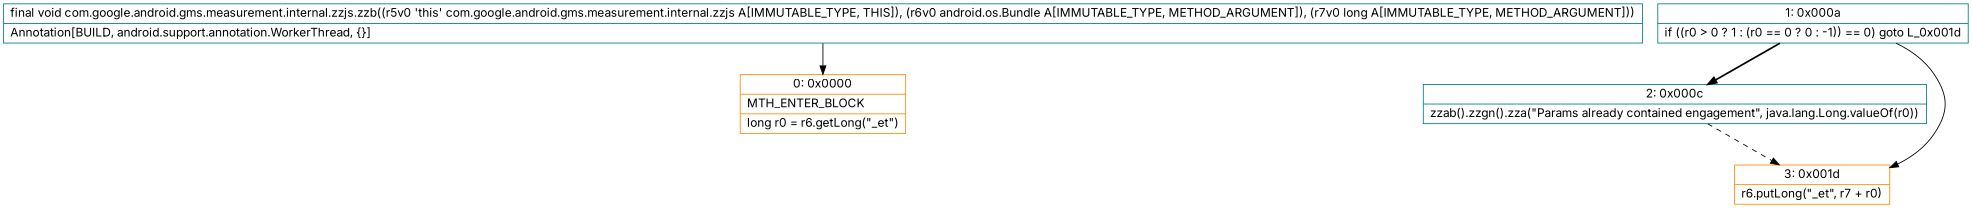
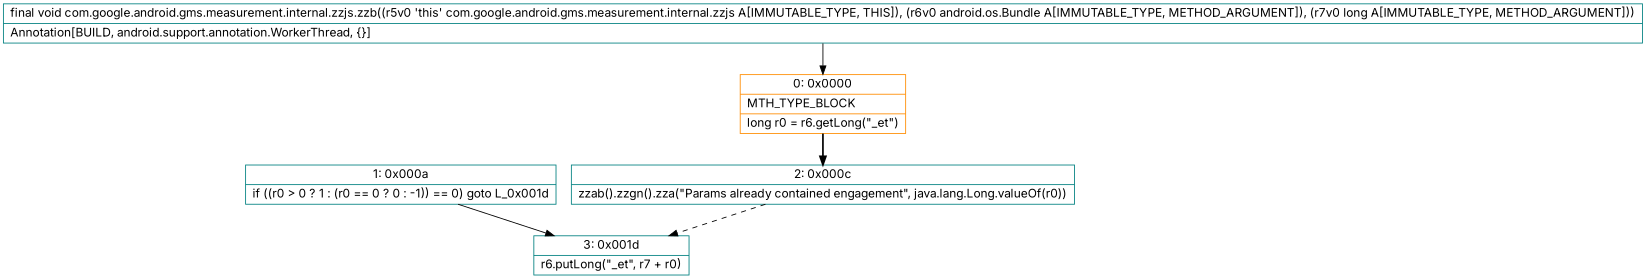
(1748, 62) -> (823, 145)
(806, 104) -> (802, 104)
(1812, 185) -> (611, 255)
